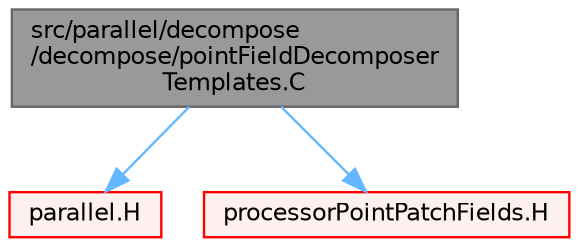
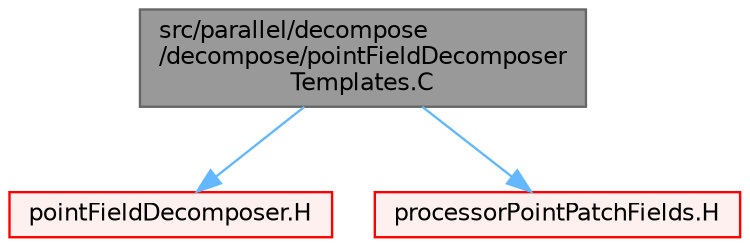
(85, 215) -> (171, 215)
